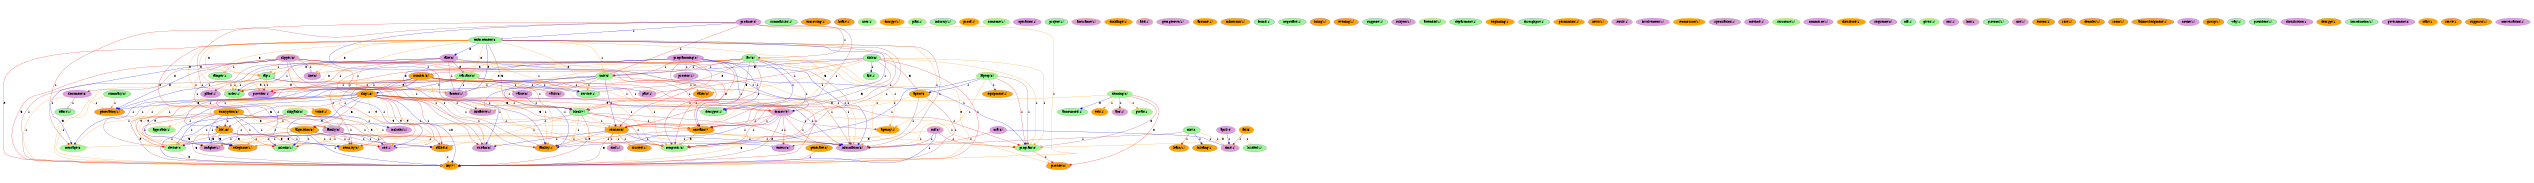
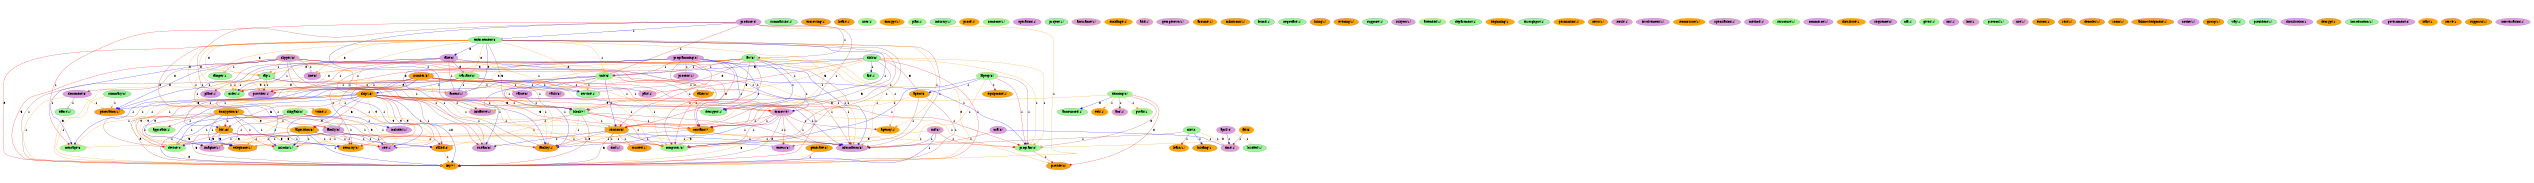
(194, 118) -> (194, 118)
